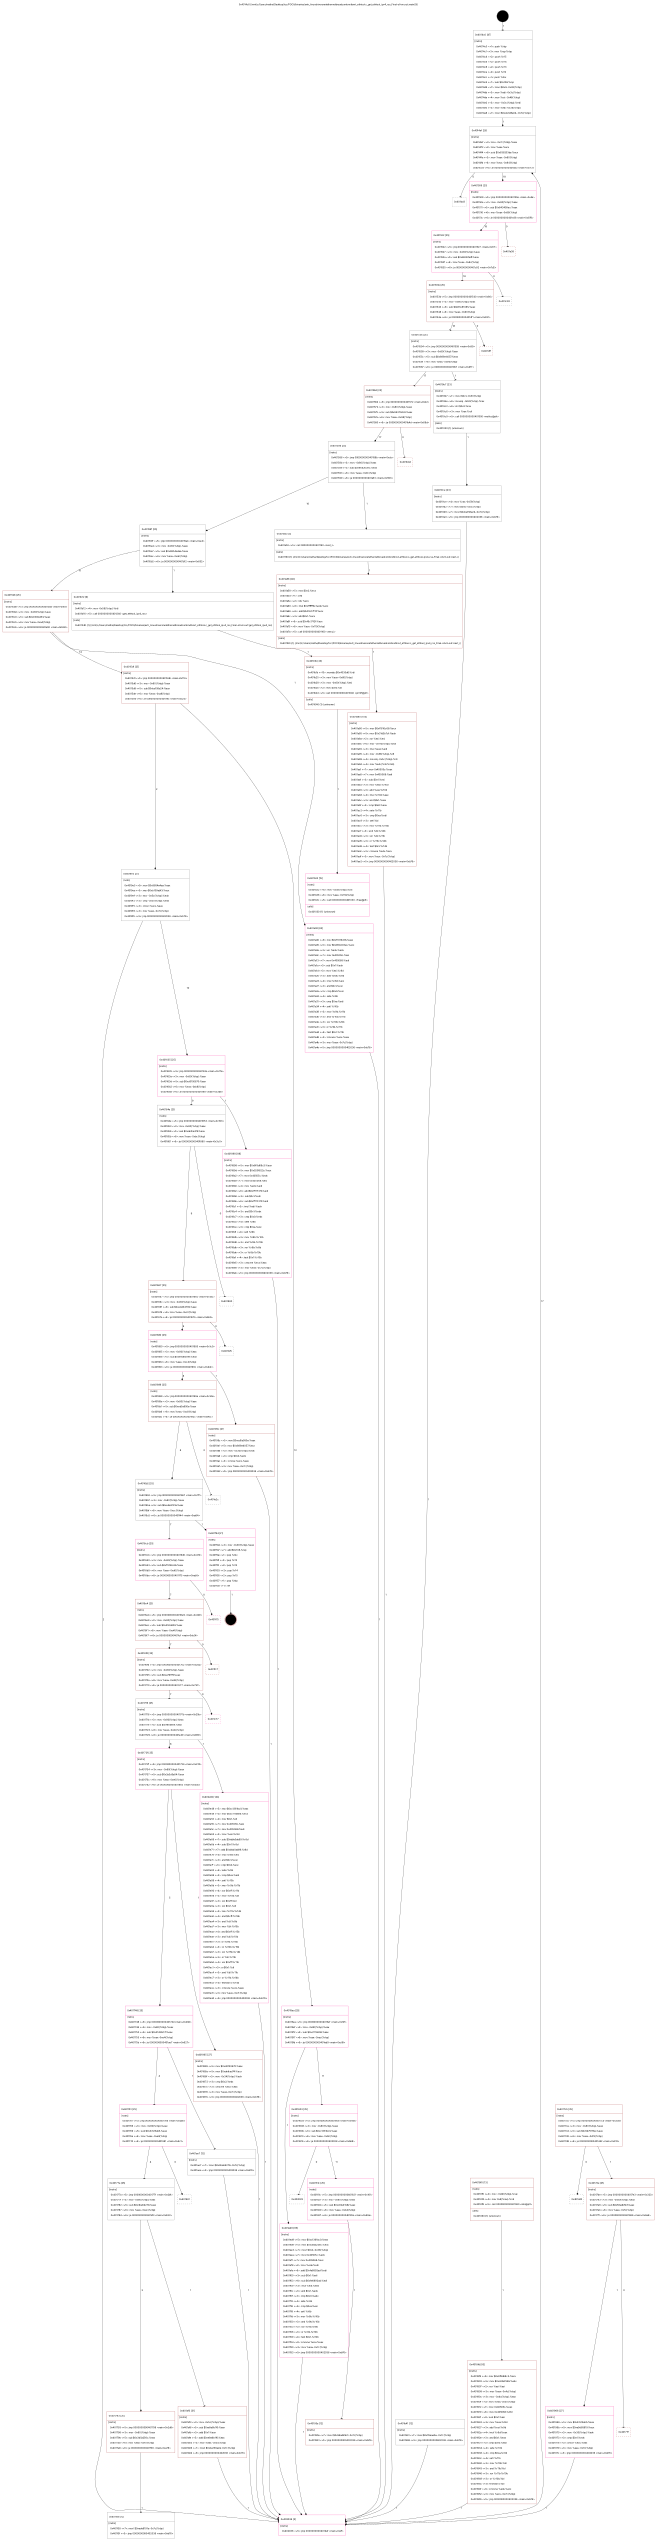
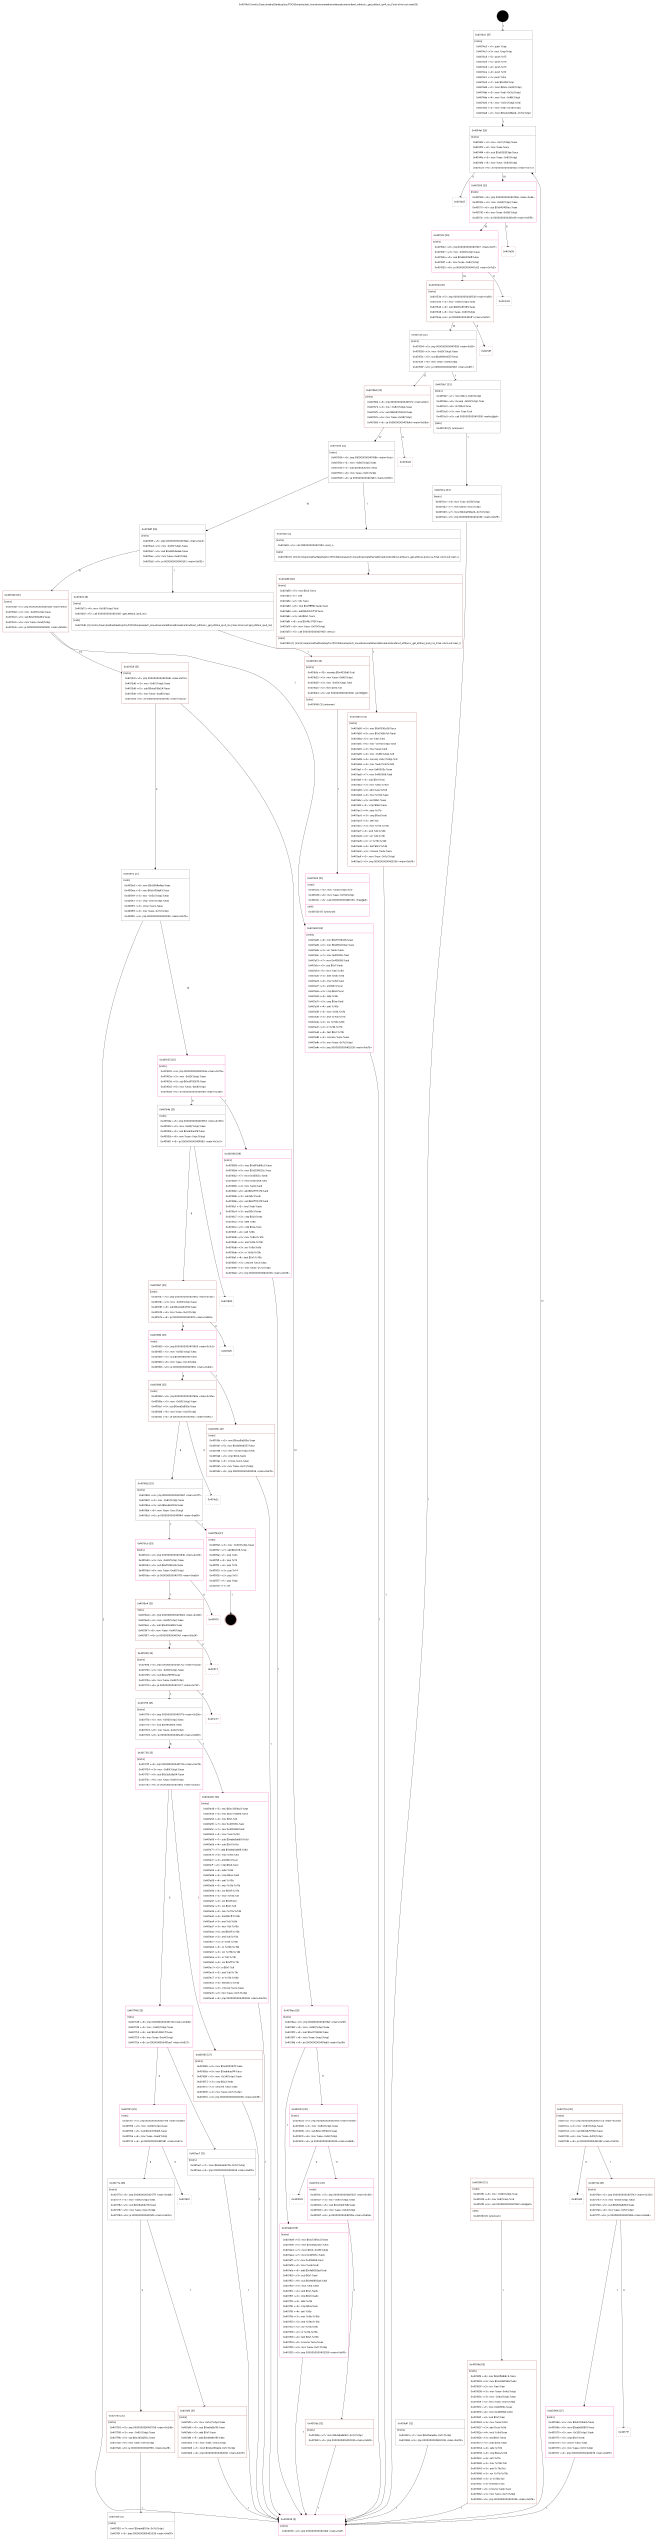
none -> (326, 2479)
